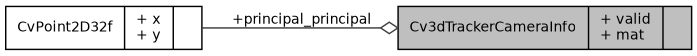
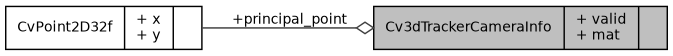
(300, 20) -> (288, 20)
